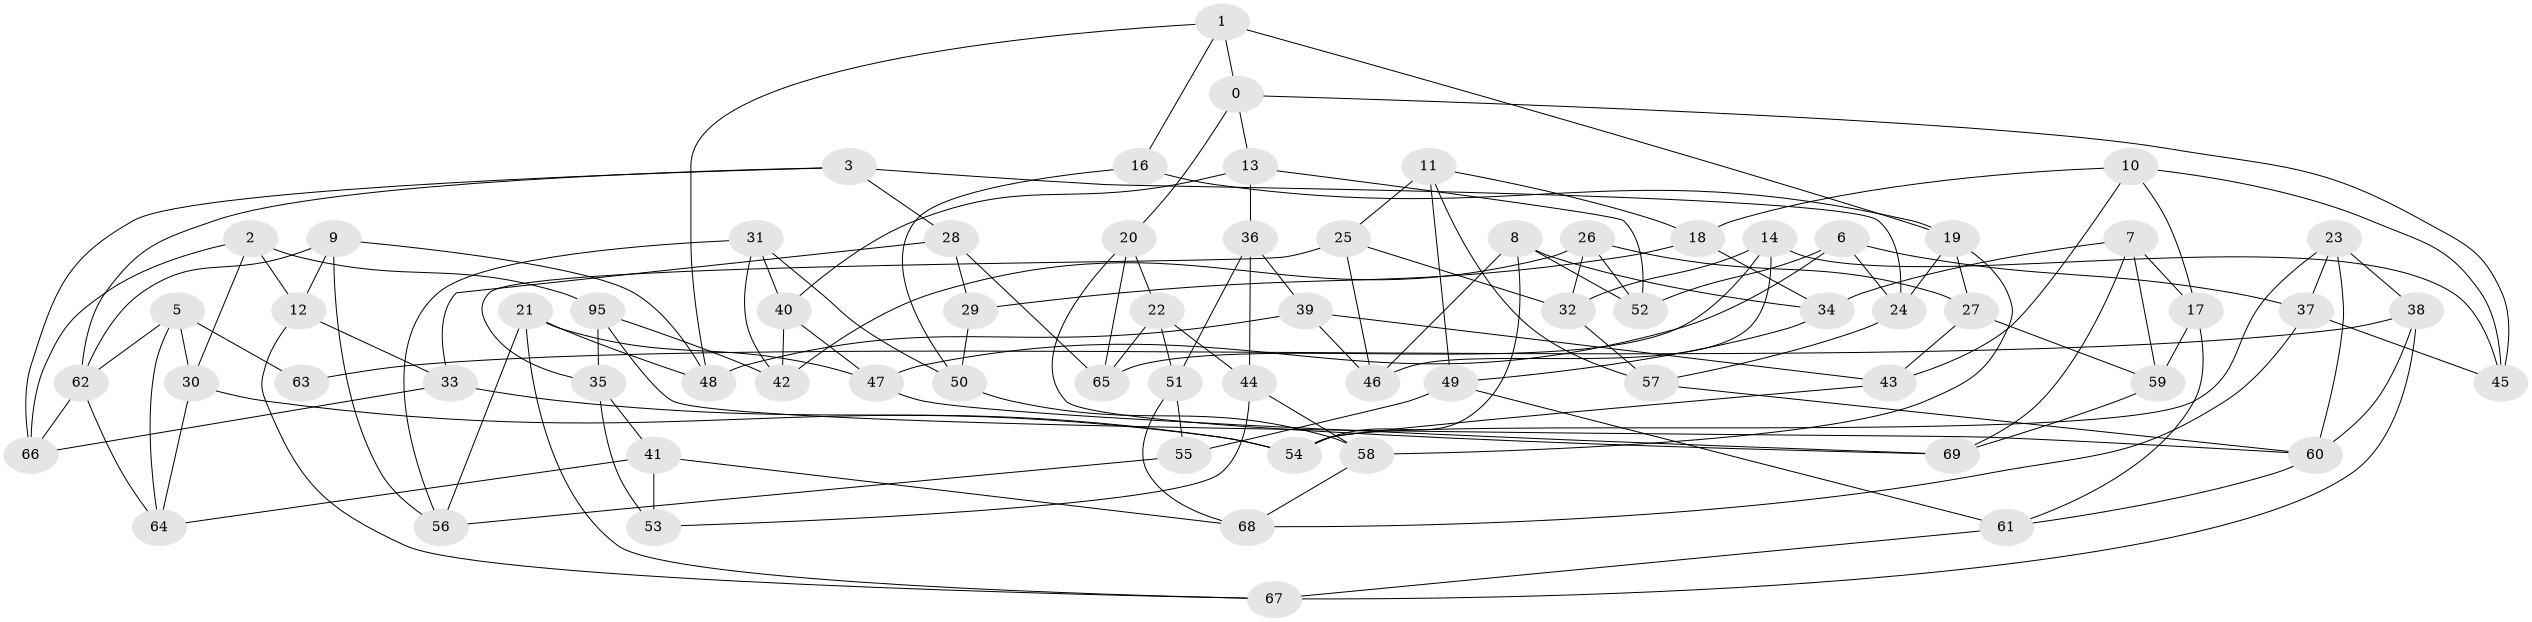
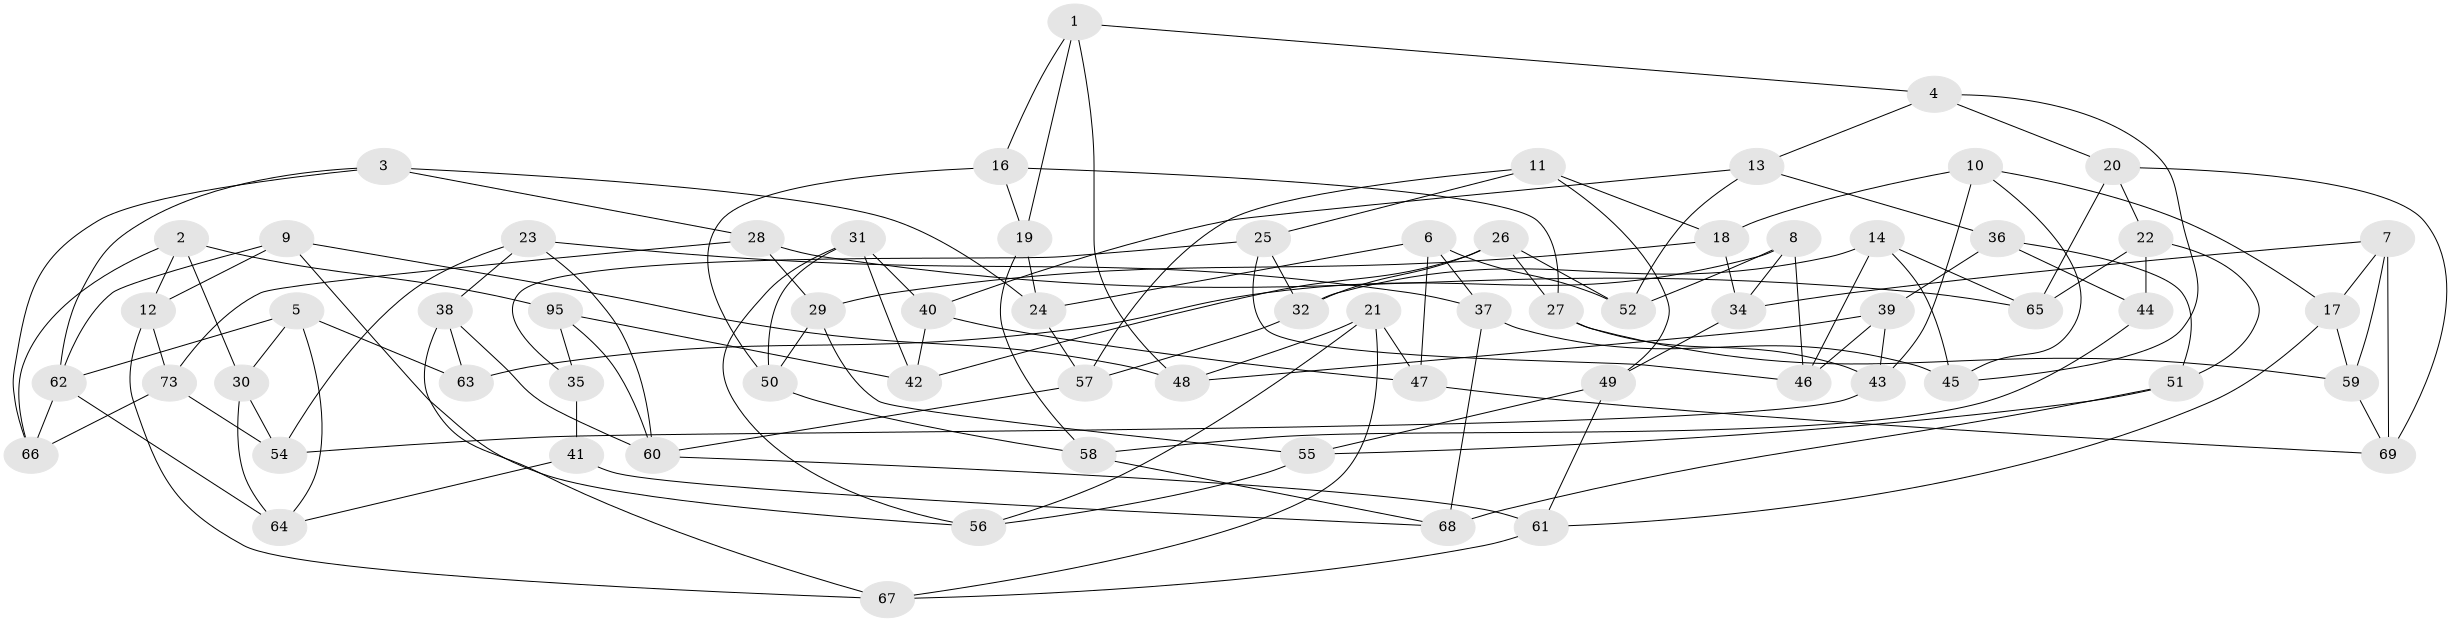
(1236, 94) -> (1934, 94)
(1962, 275) -> (1323, 184)
(450, 383) -> (169, 383)
(1476, 411) -> (1102, 325)
none -> (1021, 423)
(654, 527) -> none
